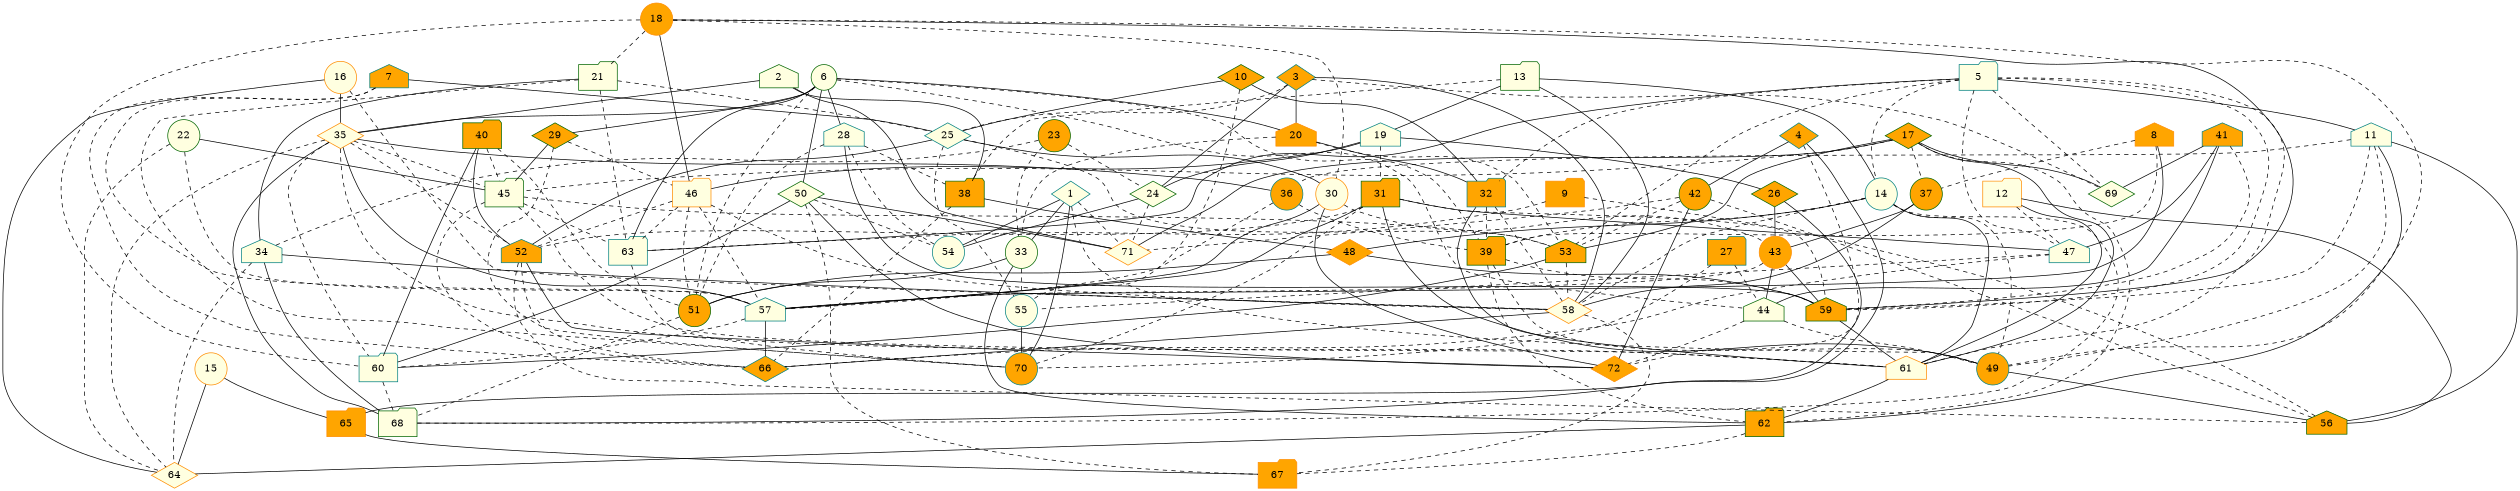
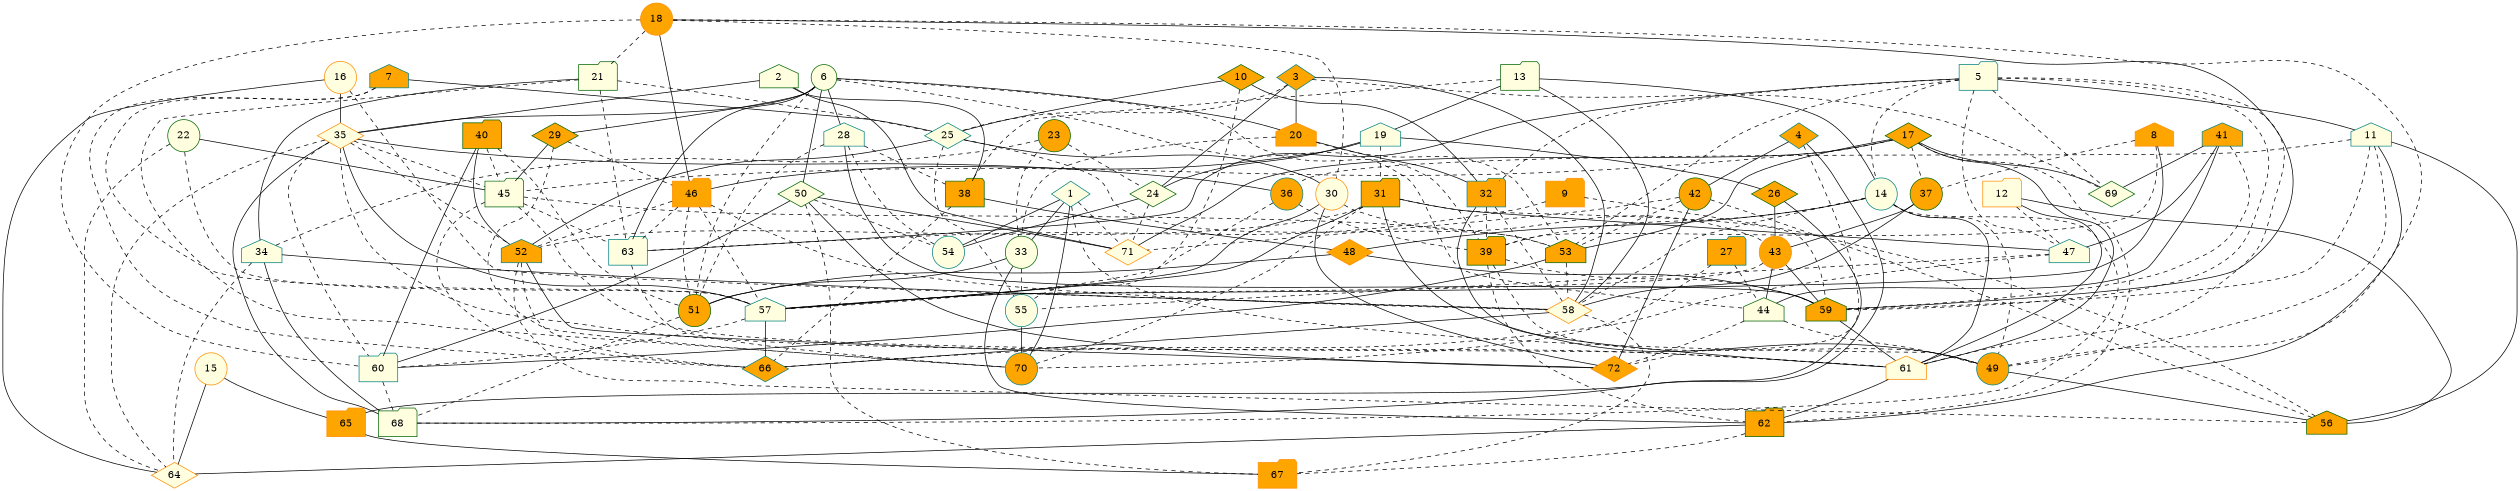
(692, 194) -> (692, 194)
